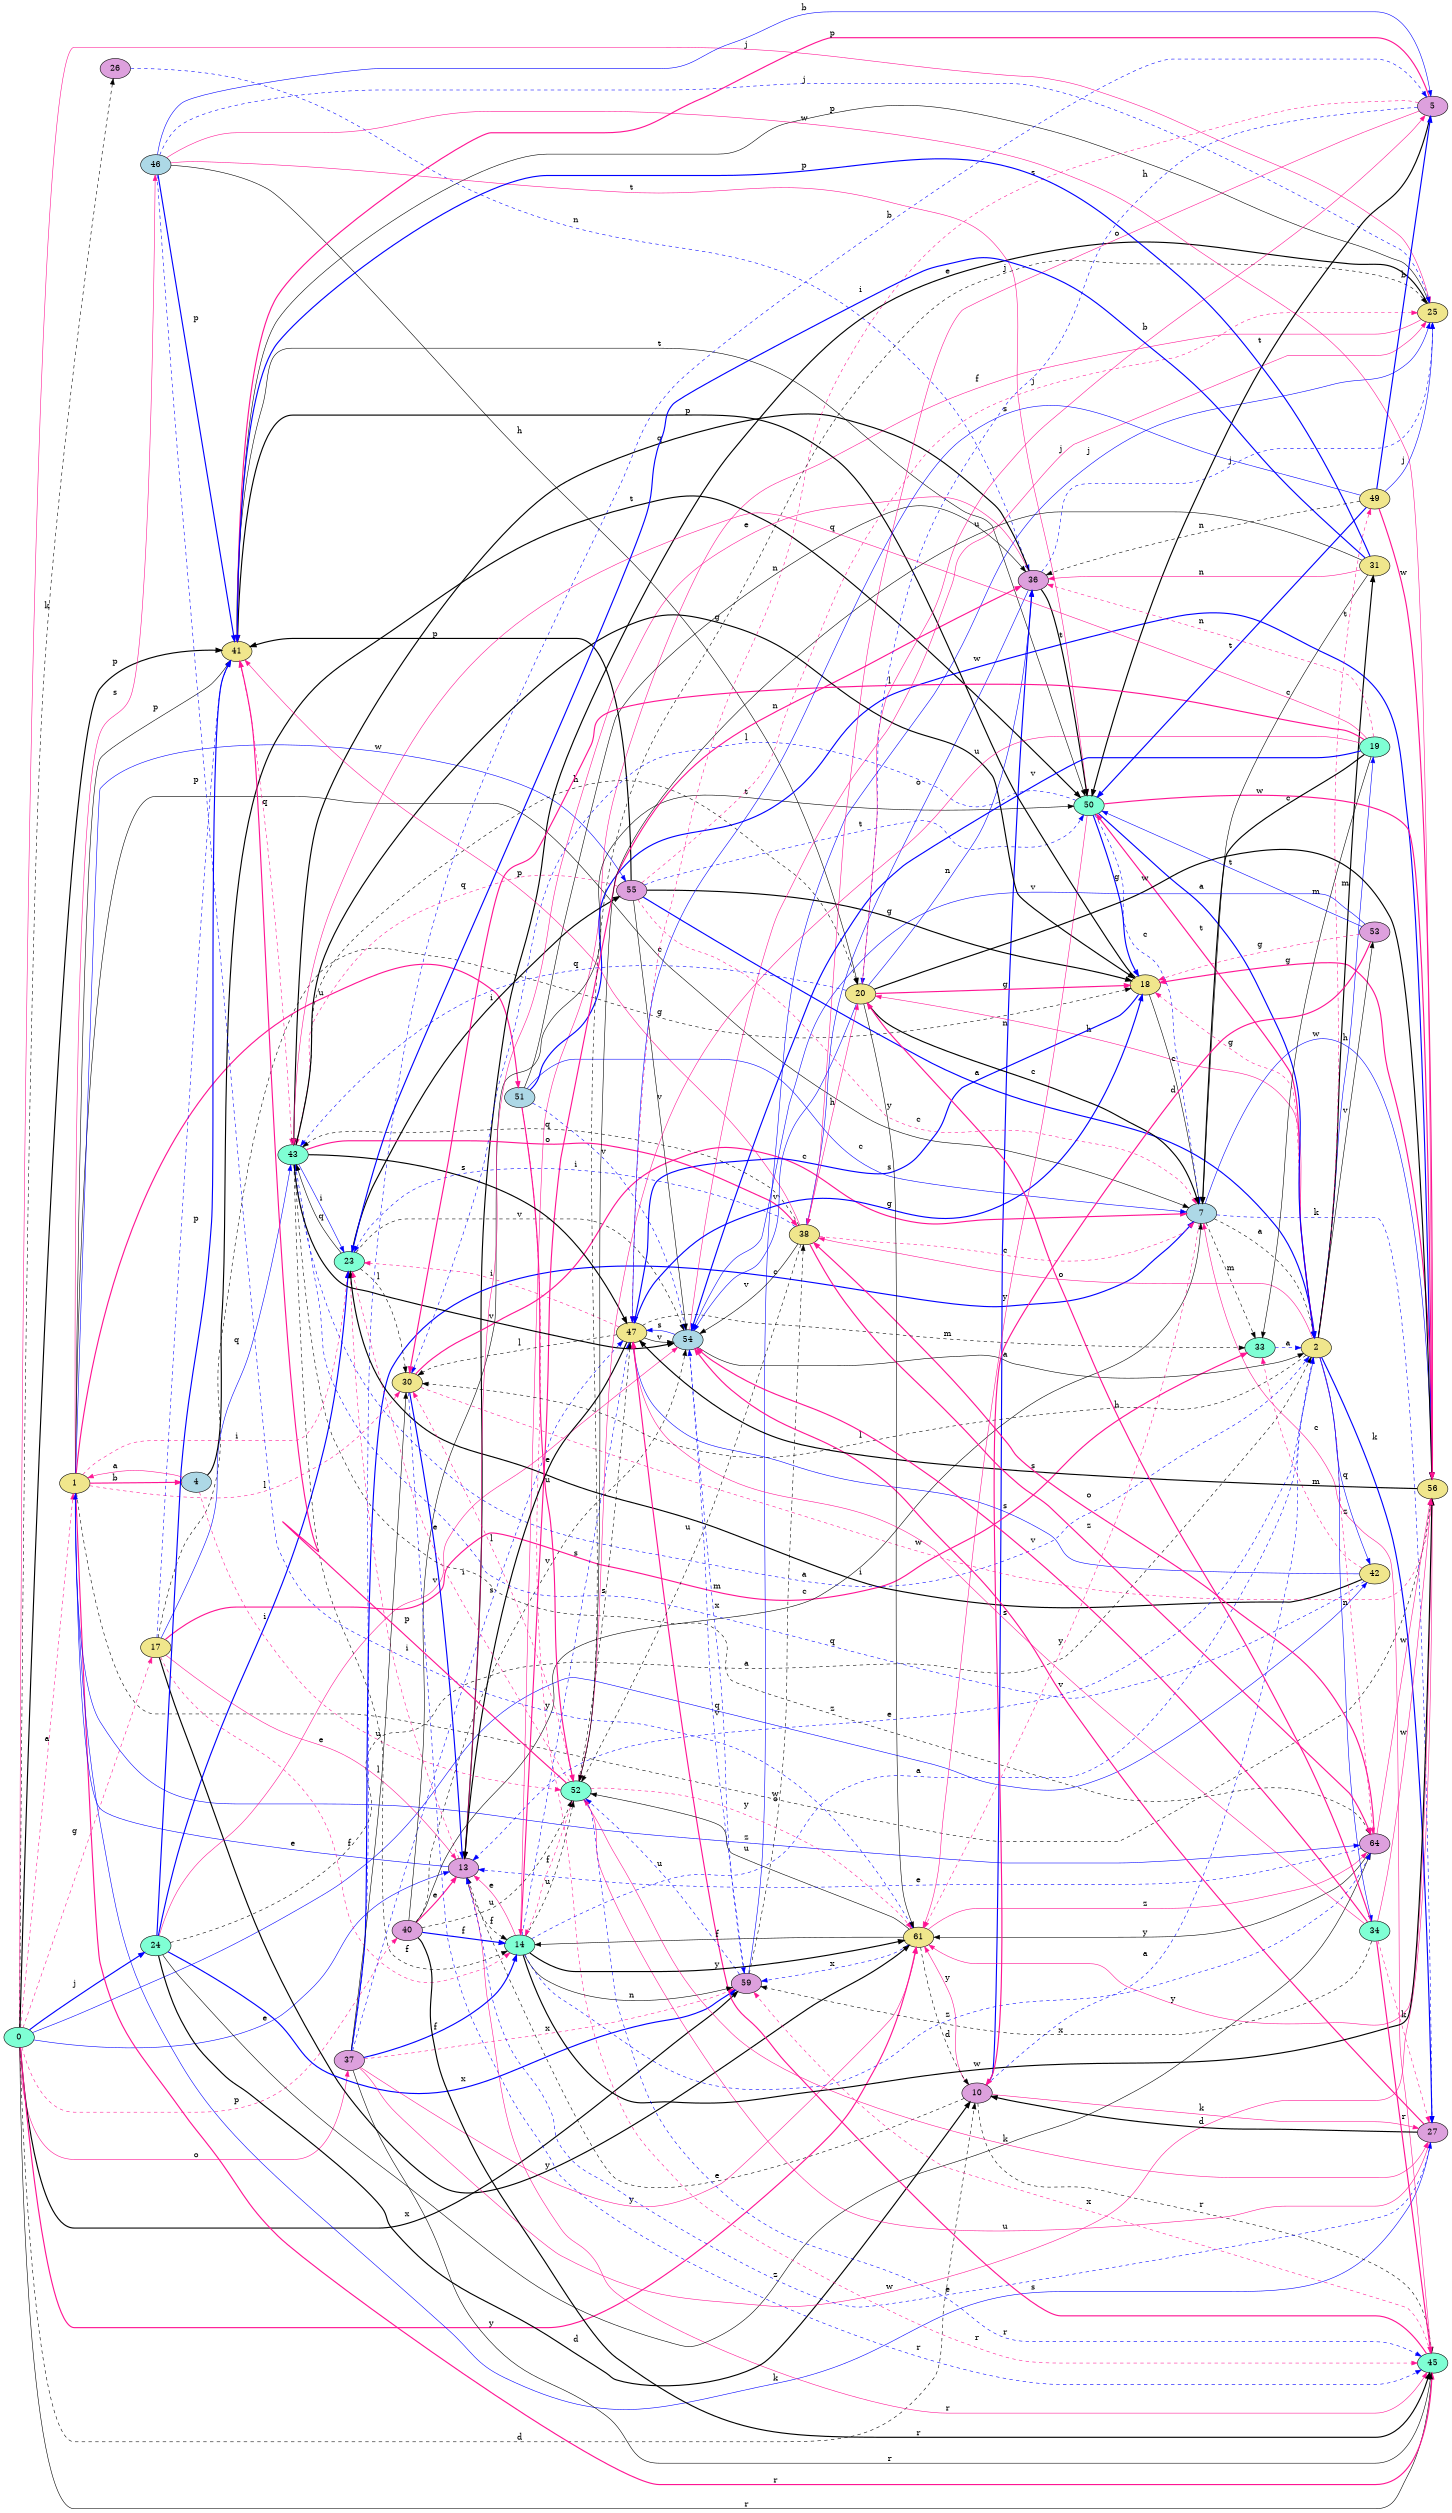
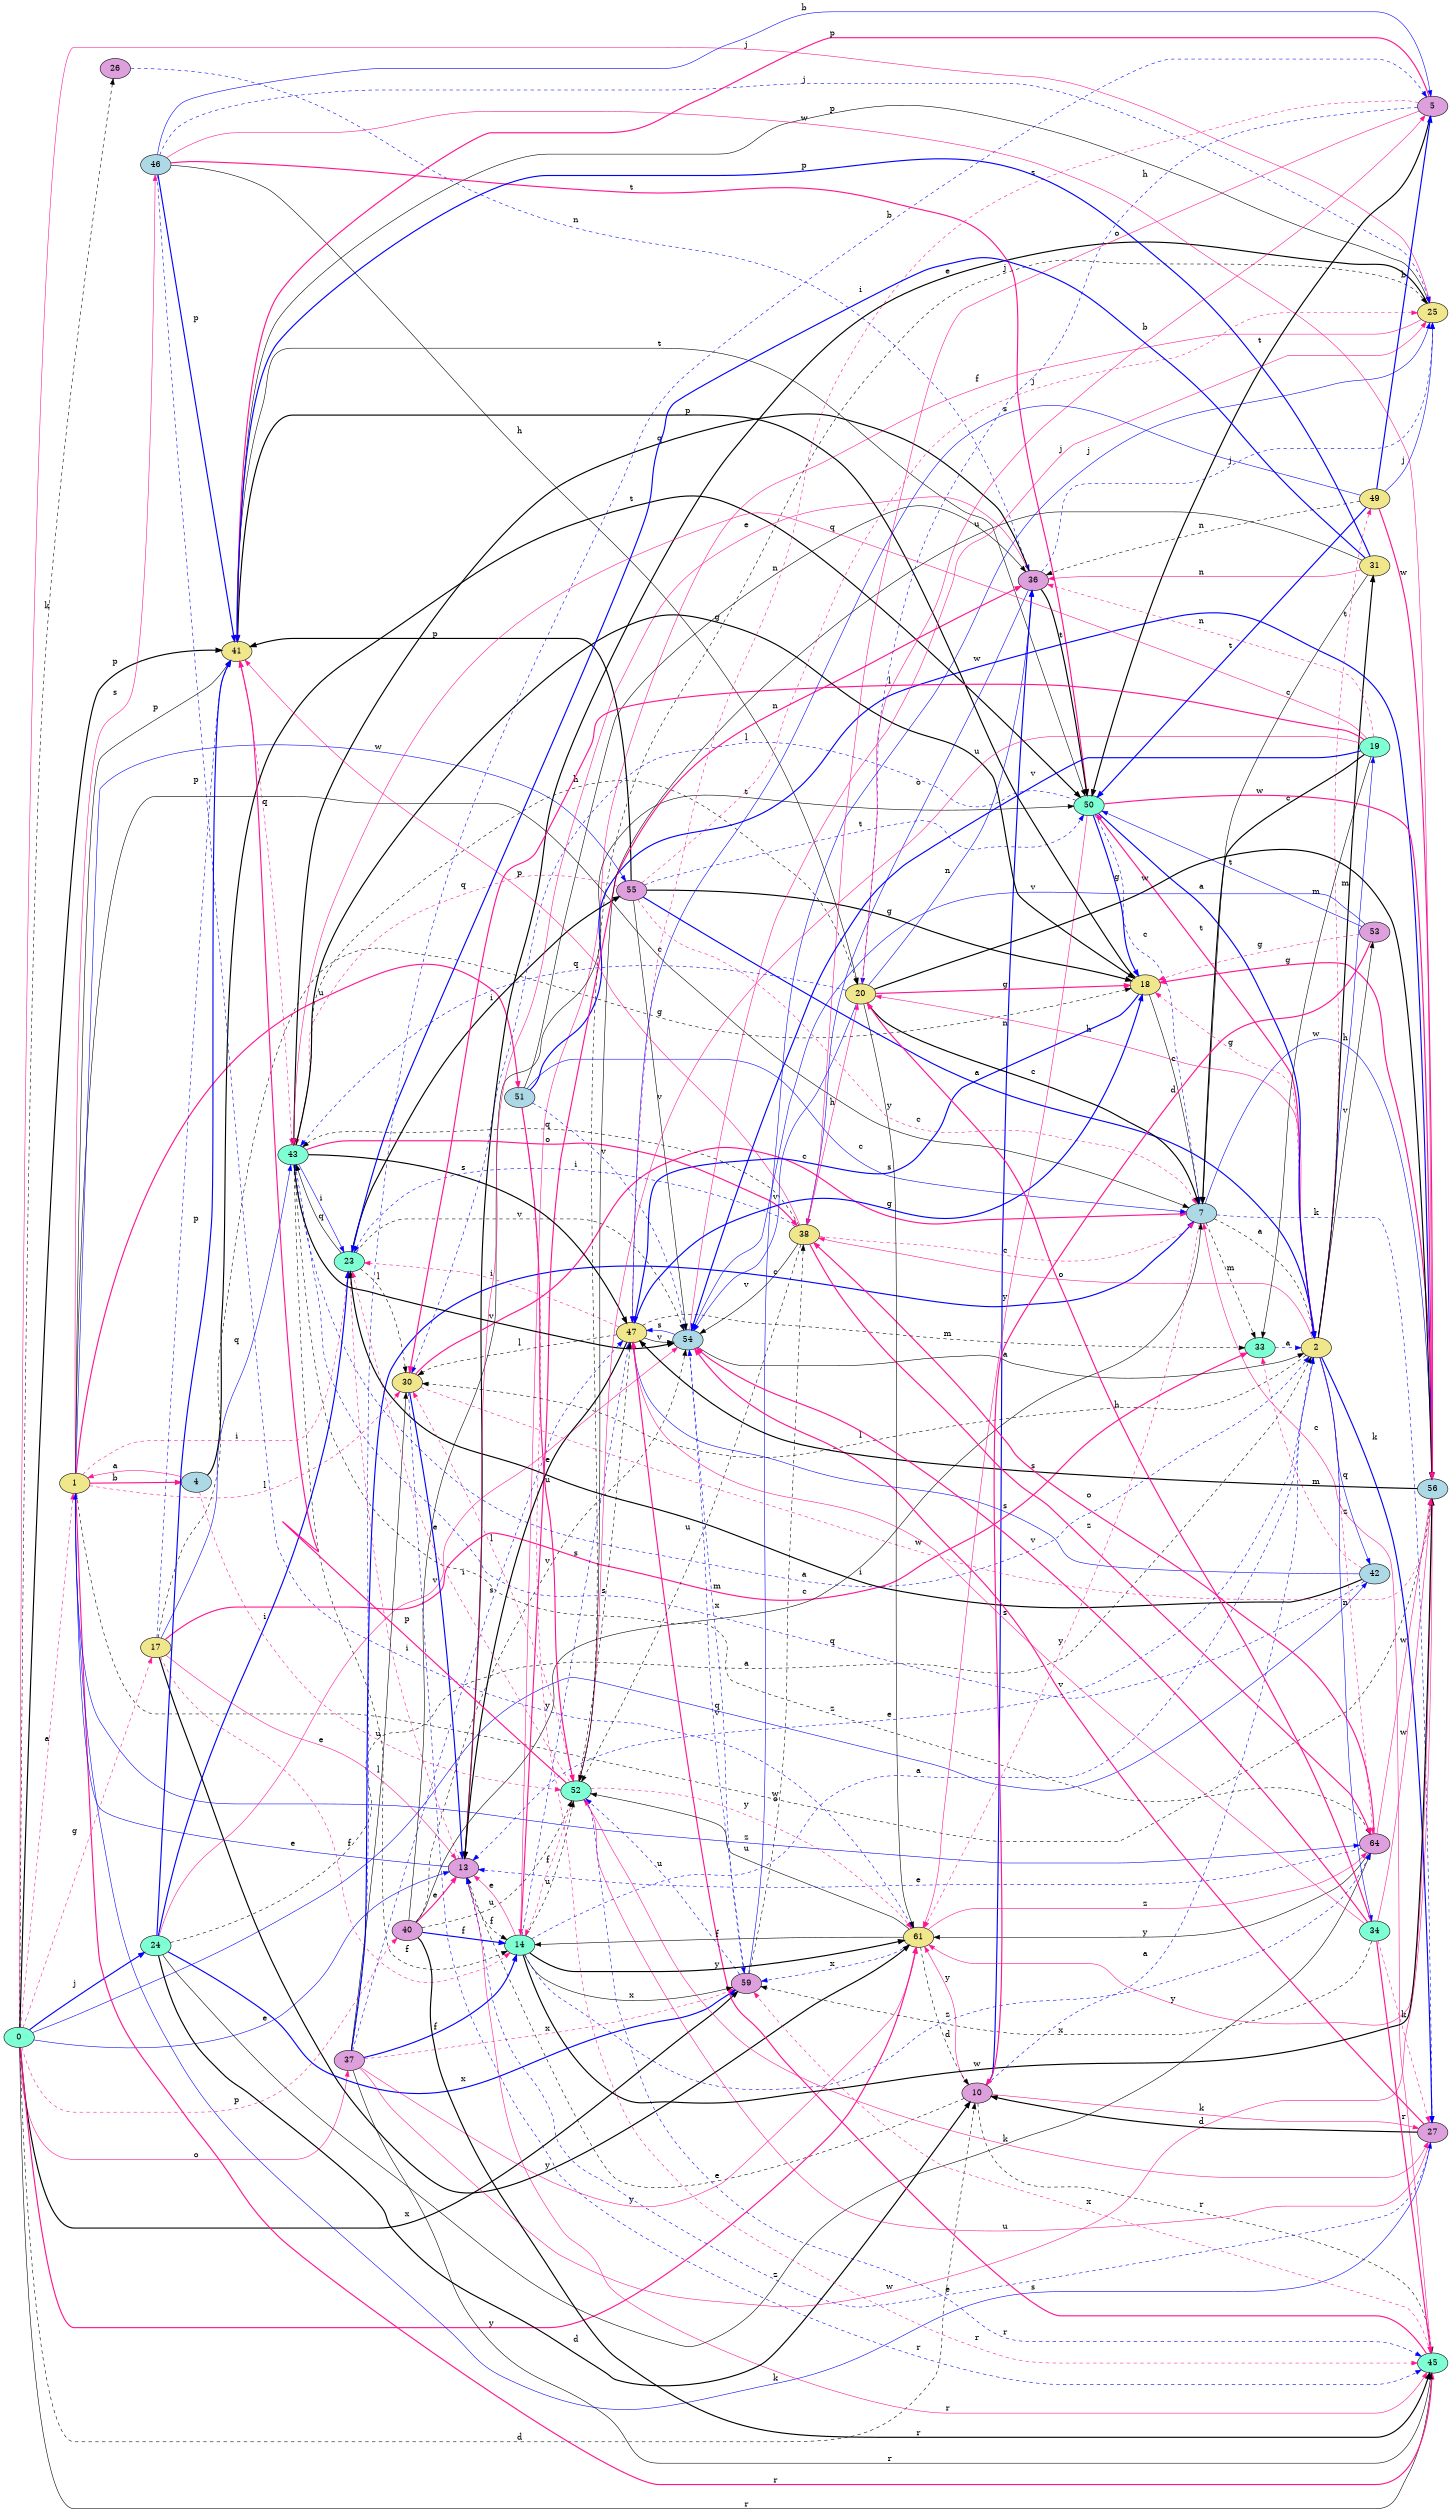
(866, 197) -> (866, 197)
(1433, 1489) -> (1433, 1489)
(1375, 1574) -> (1375, 1574)
(632, 1995) -> (632, 1995)
